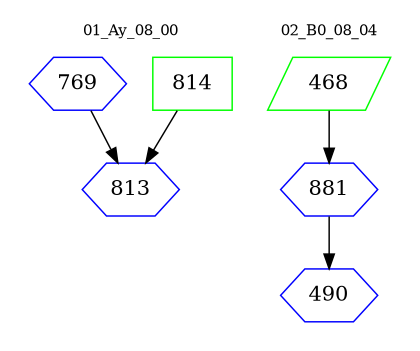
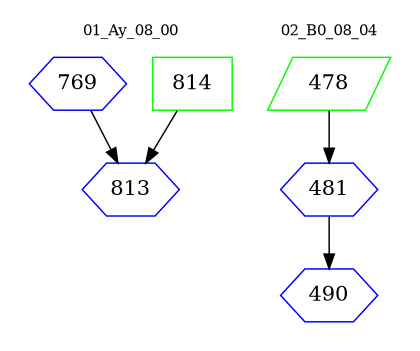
(329, 84) -> (329, 84)
(329, 190) -> (329, 190)
